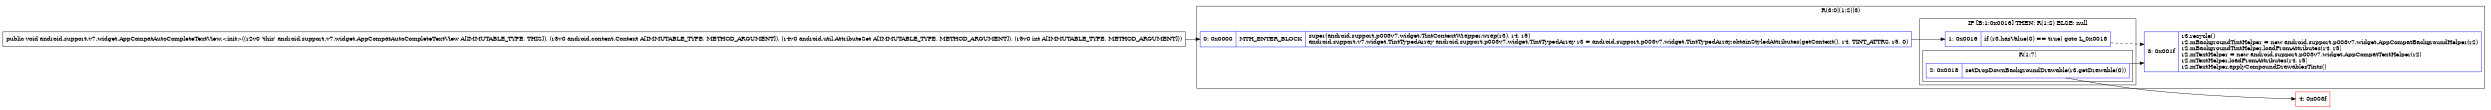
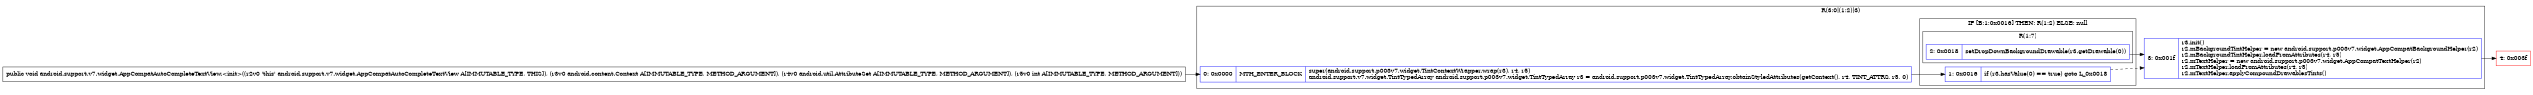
(2198, 36) -> (2193, 43)
(2178, 93) -> (2487, 58)
